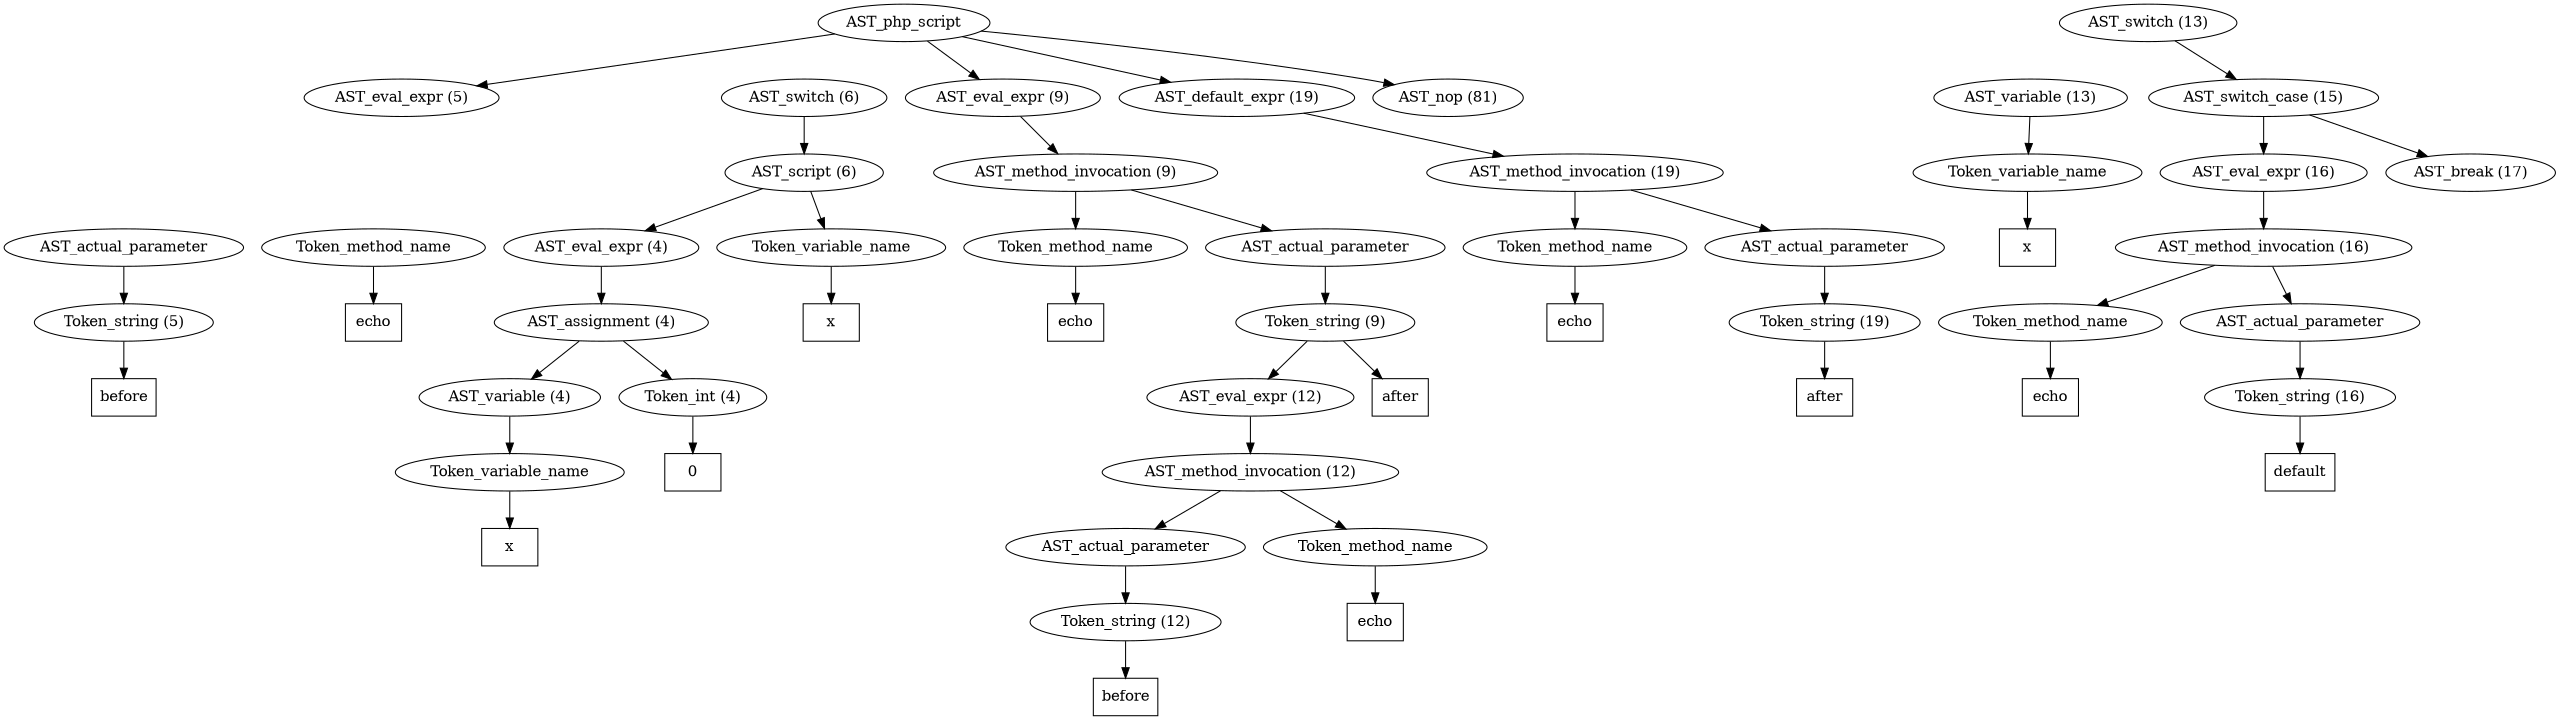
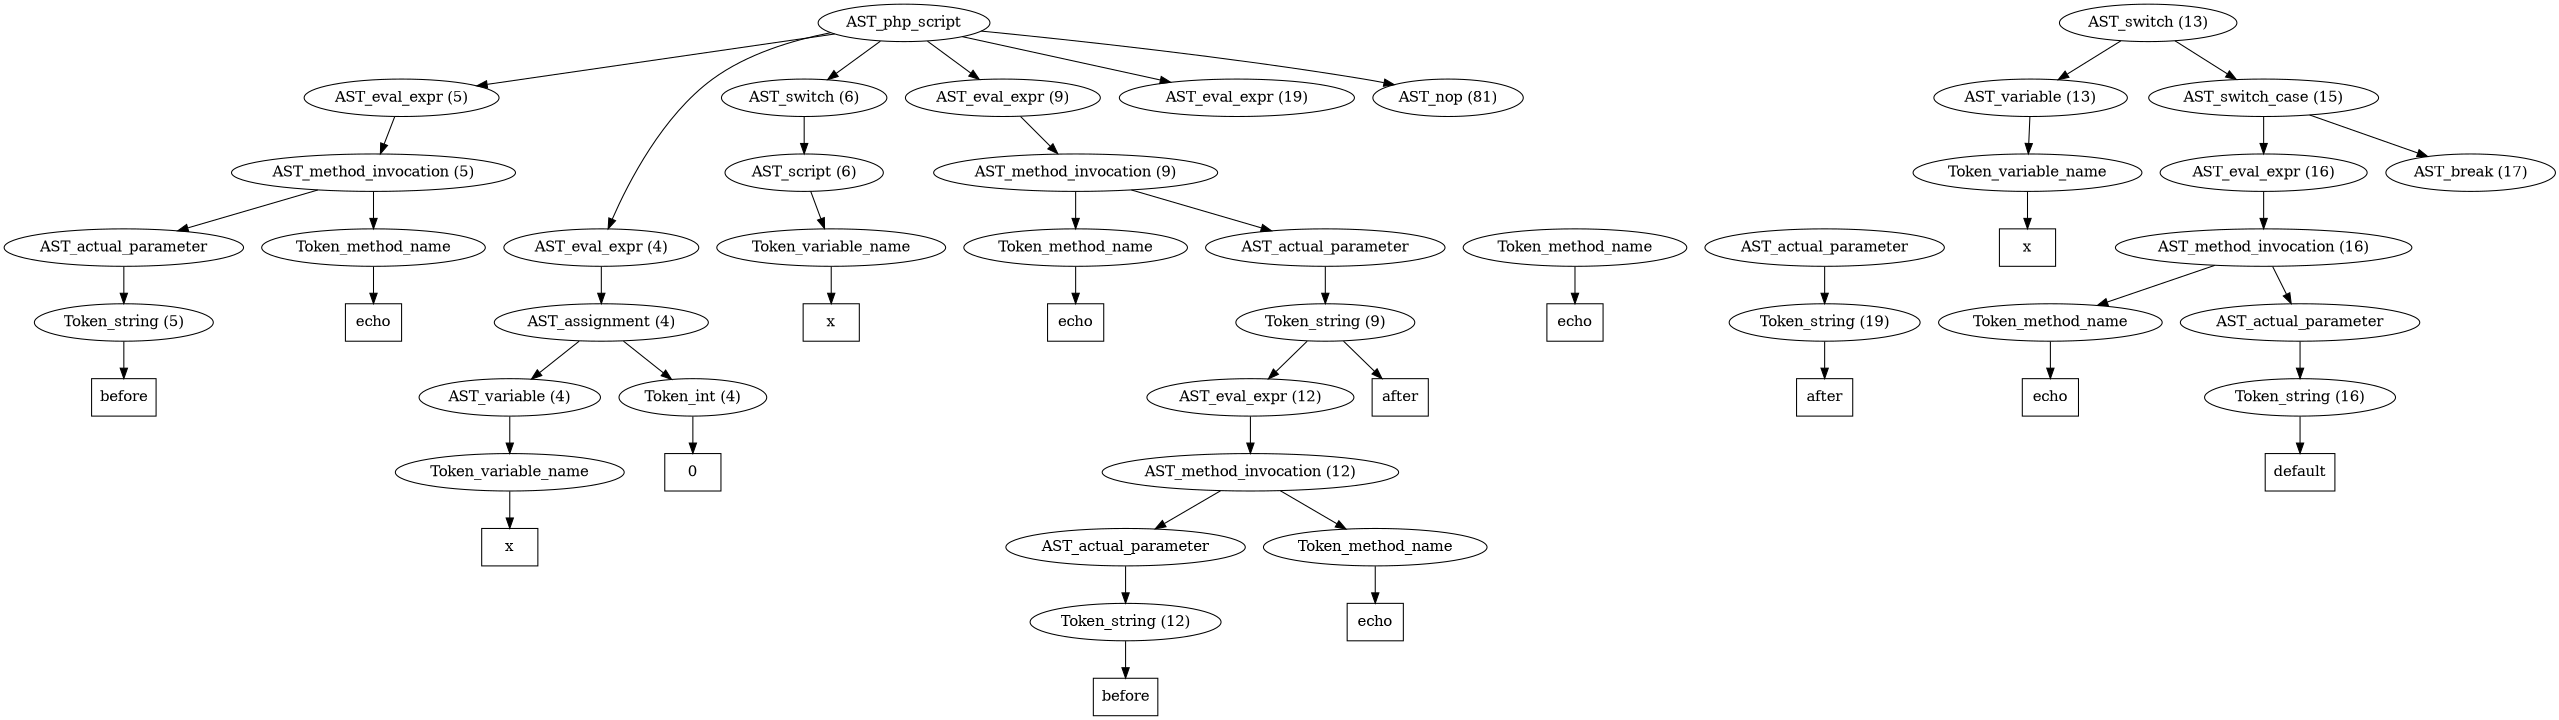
none -> (858, 57)
none -> (2094, 57)
(1237, 98) -> (1237, 98)
none -> (374, 173)
(1575, 173) -> none
(709, 208) -> (695, 94)
